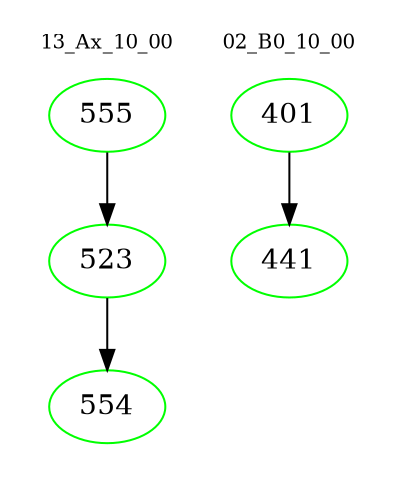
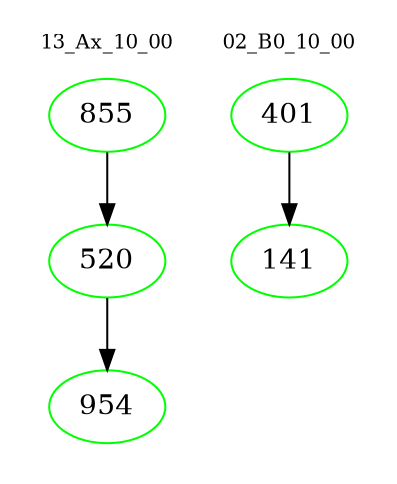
(107, 115) -> (107, 115)
(107, 261) -> (107, 261)
(289, 261) -> (289, 261)
(107, 407) -> (107, 407)
